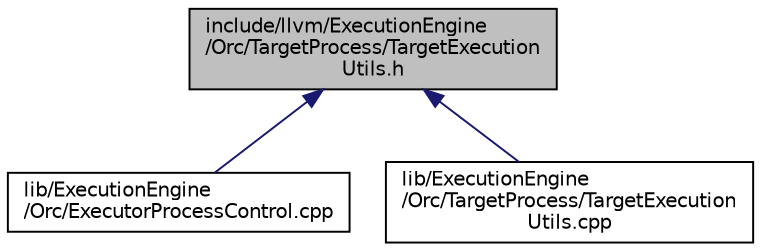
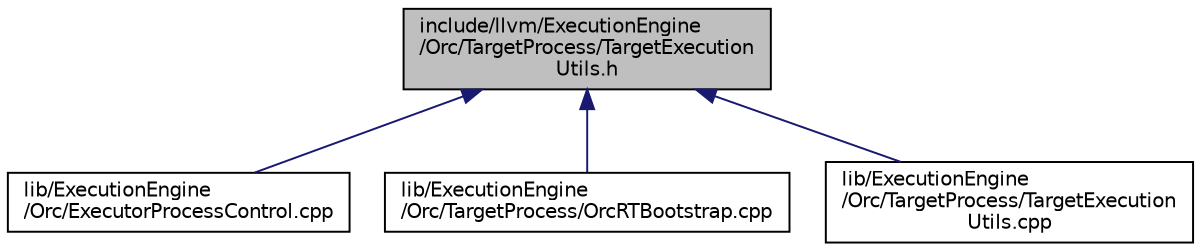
none -> (587, 202)
